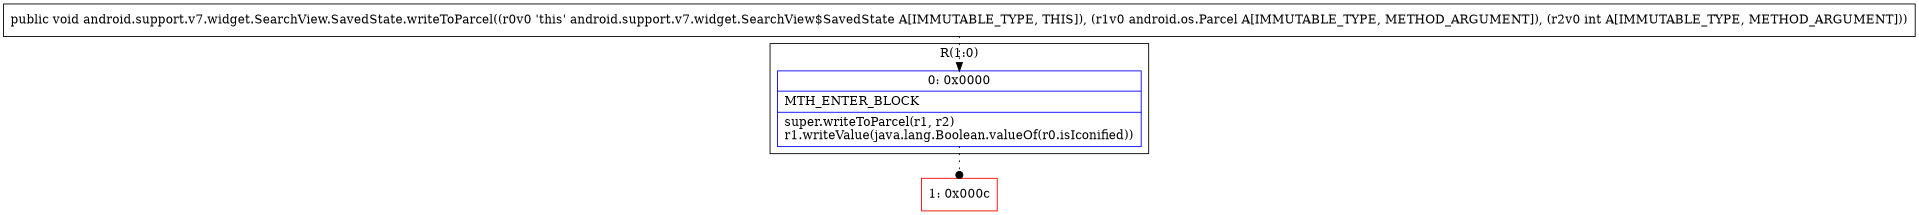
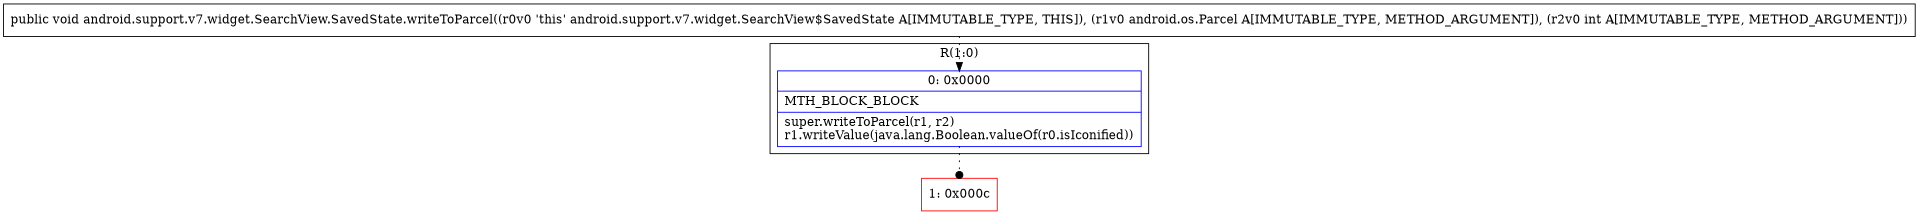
(852, 101) -> (852, 101)
